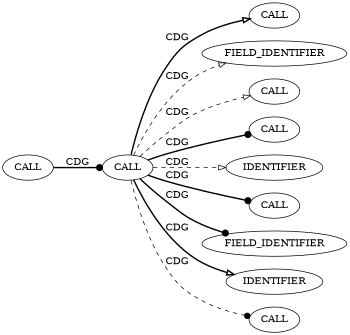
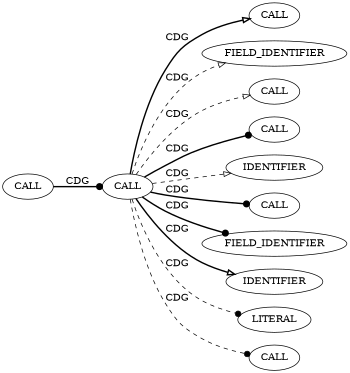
none -> (274, 320)
